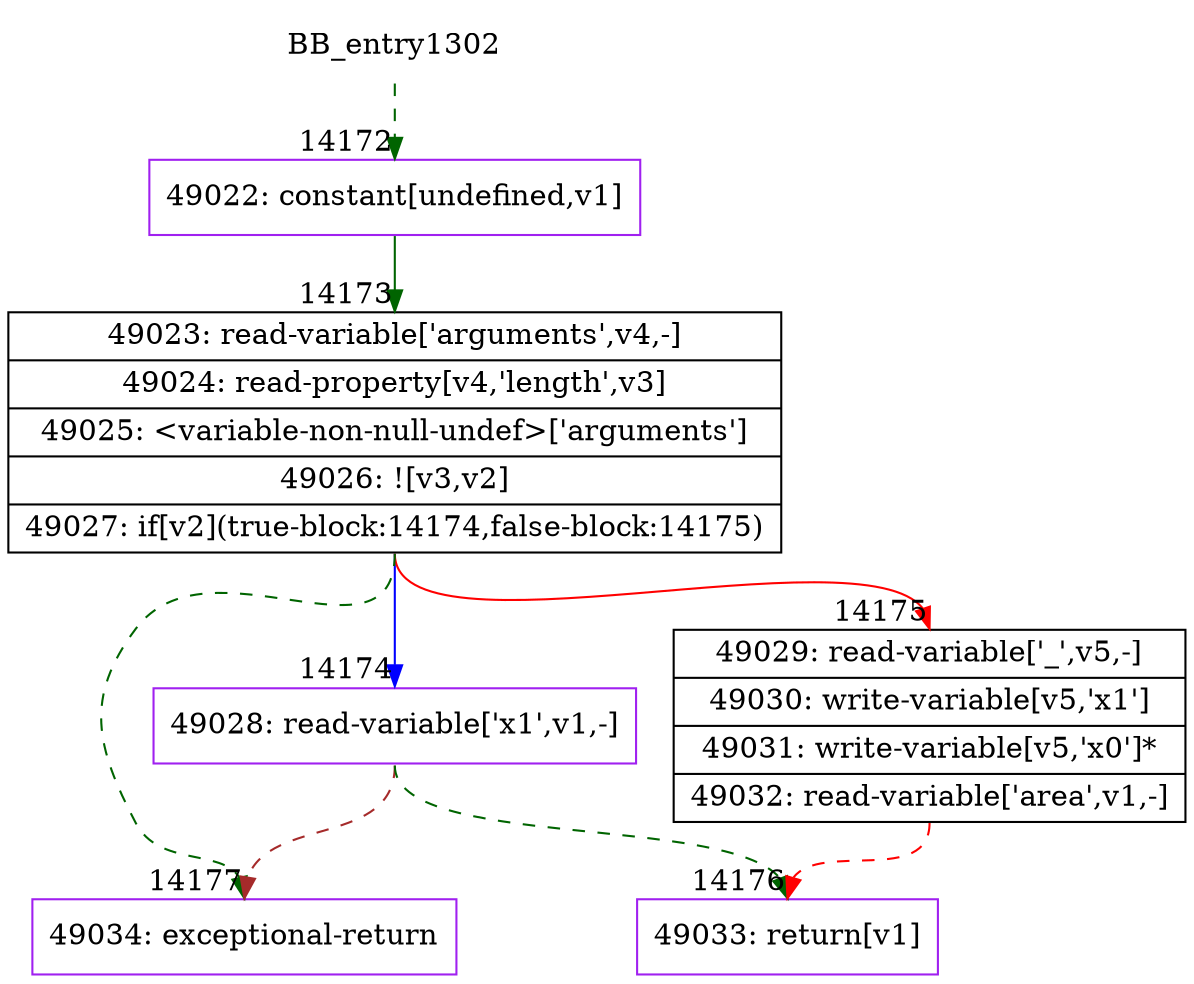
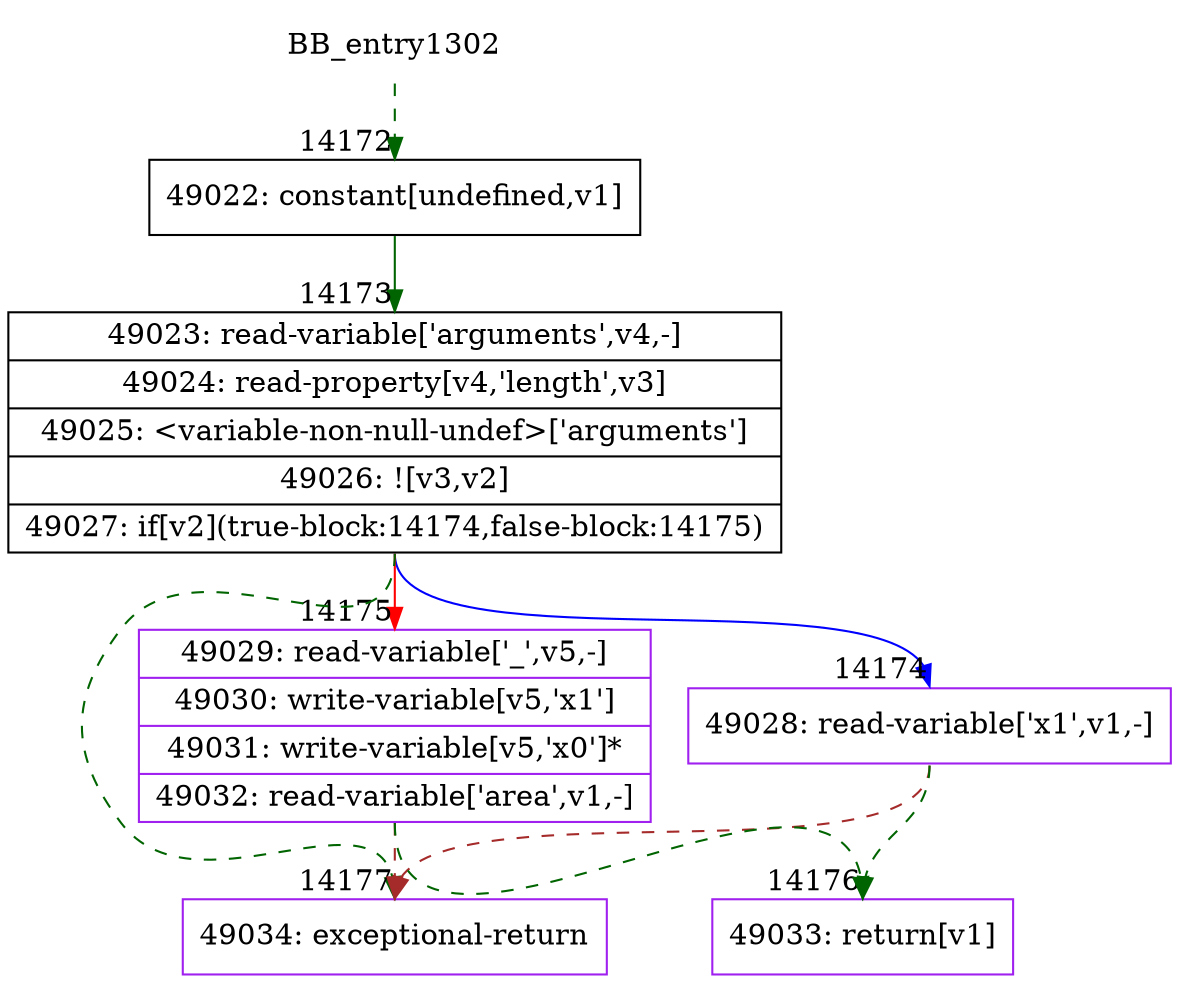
(395, 197) -> (395, 197)
(930, 726) -> (395, 726)
none -> (395, 850)
(869, 860) -> (619, 864)
